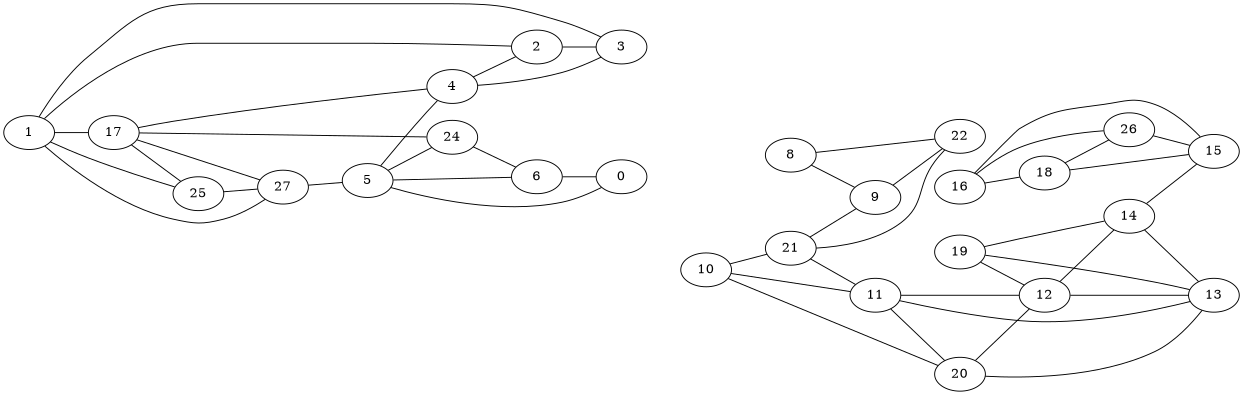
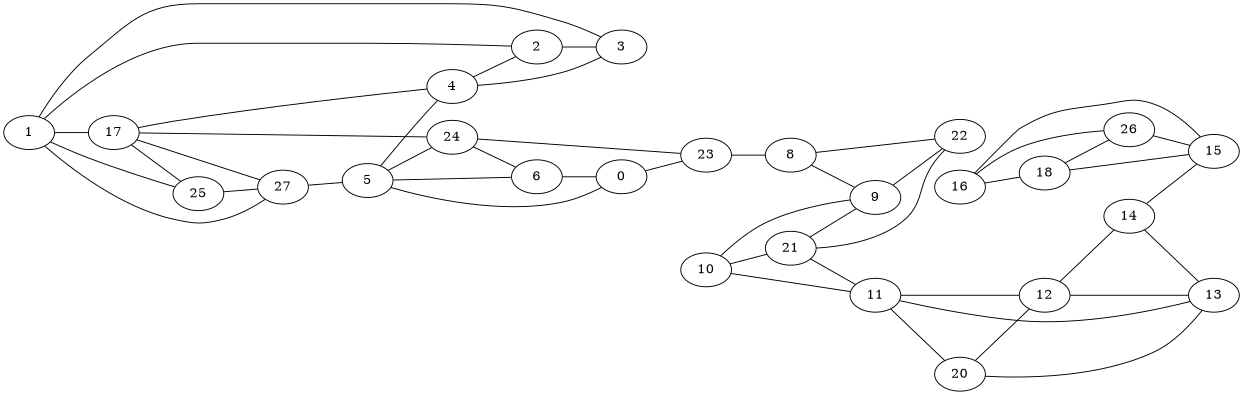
none -> (706, 155)
(960, 252) -> none
(833, 322) -> (780, 217)
